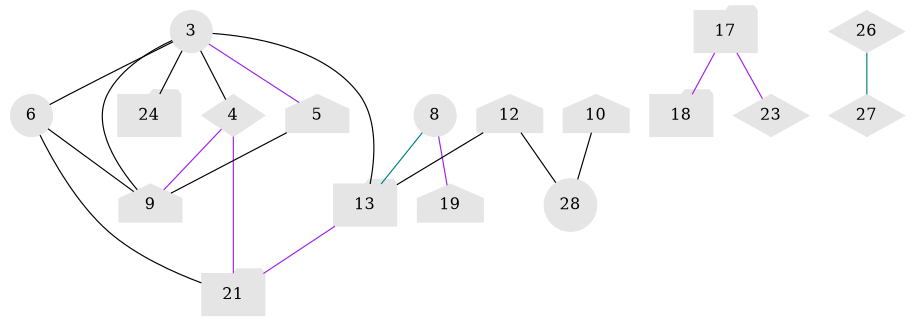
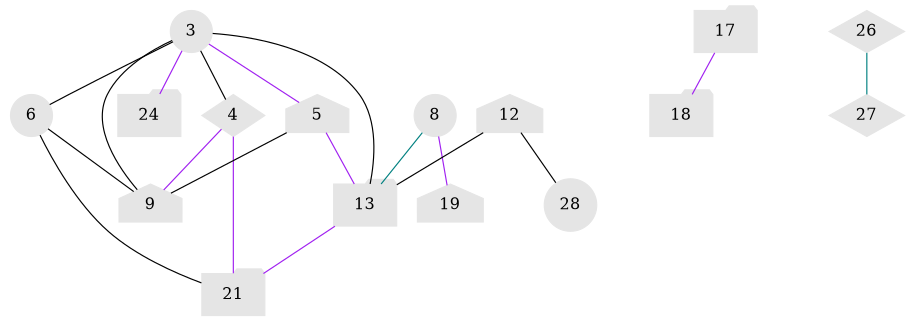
(171, 72) -> (171, 72)
(596, 116) -> none
(771, 116) -> none
none -> (340, 158)
